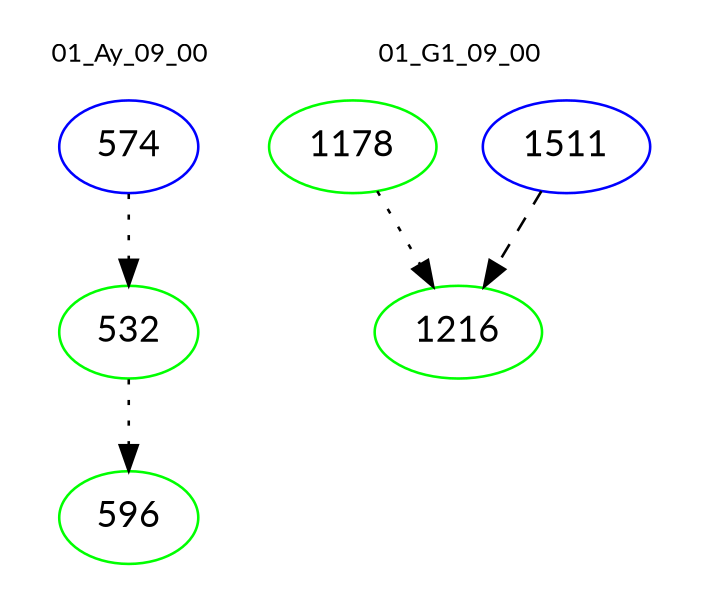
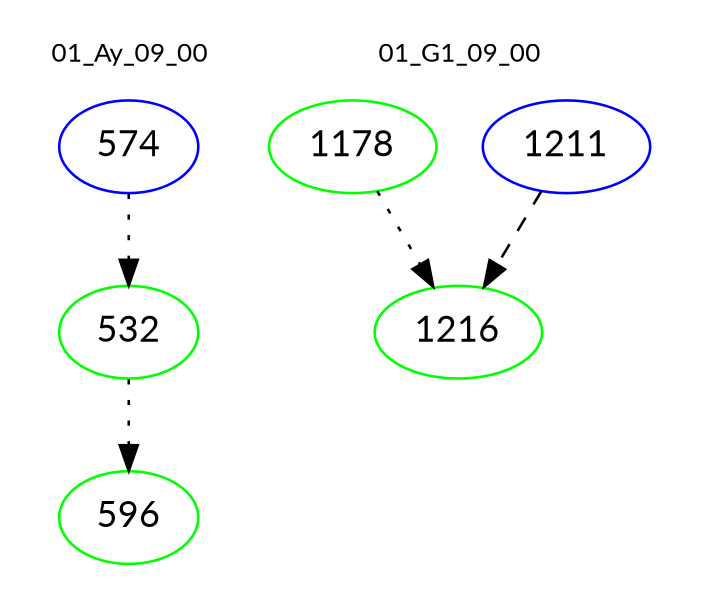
(566, 147) -> (566, 147)
